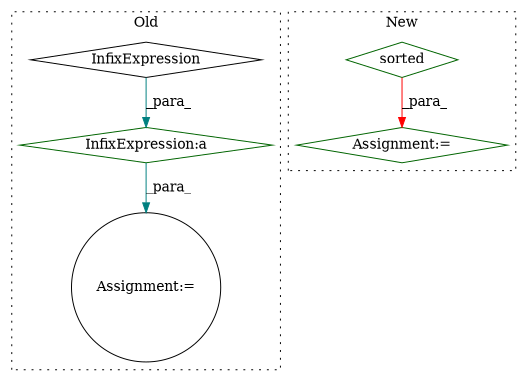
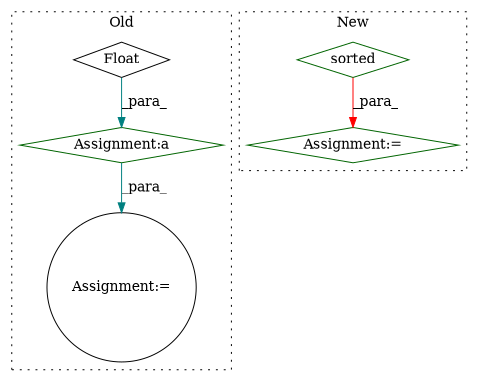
(146, 60) -> (122, 60)
(146, 145) -> (122, 145)
